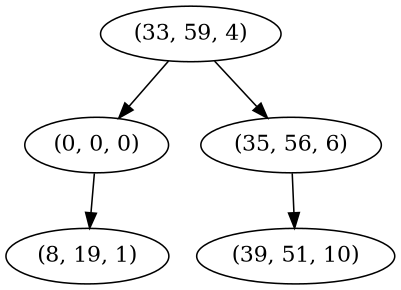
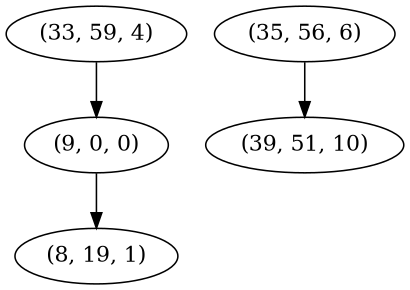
(236, 84) -> none
(97, 145) -> (96, 145)
